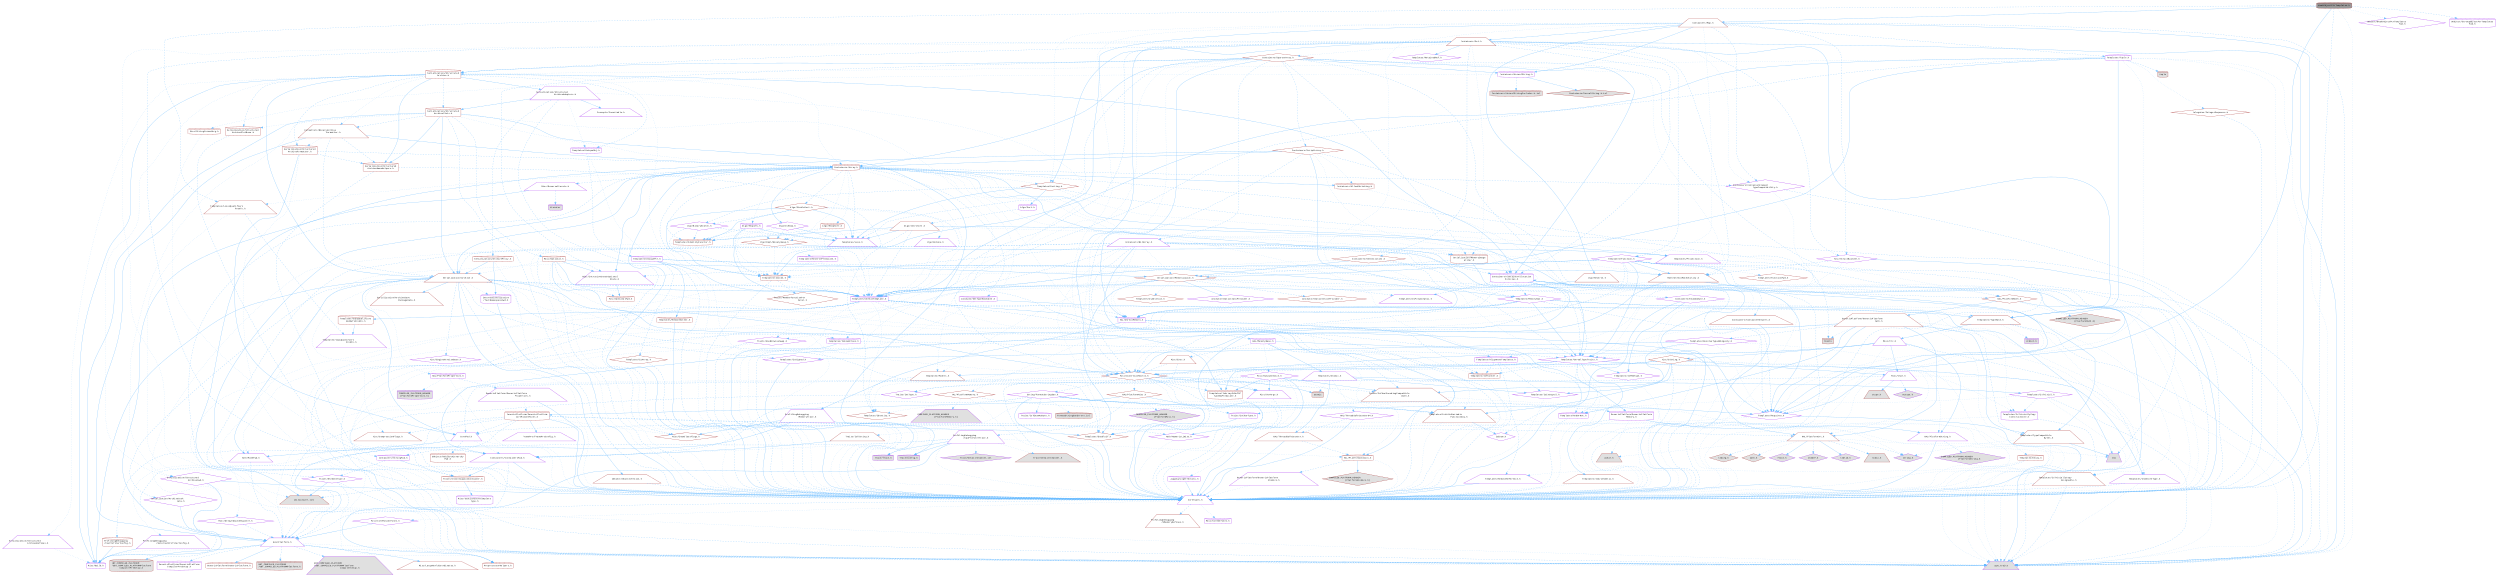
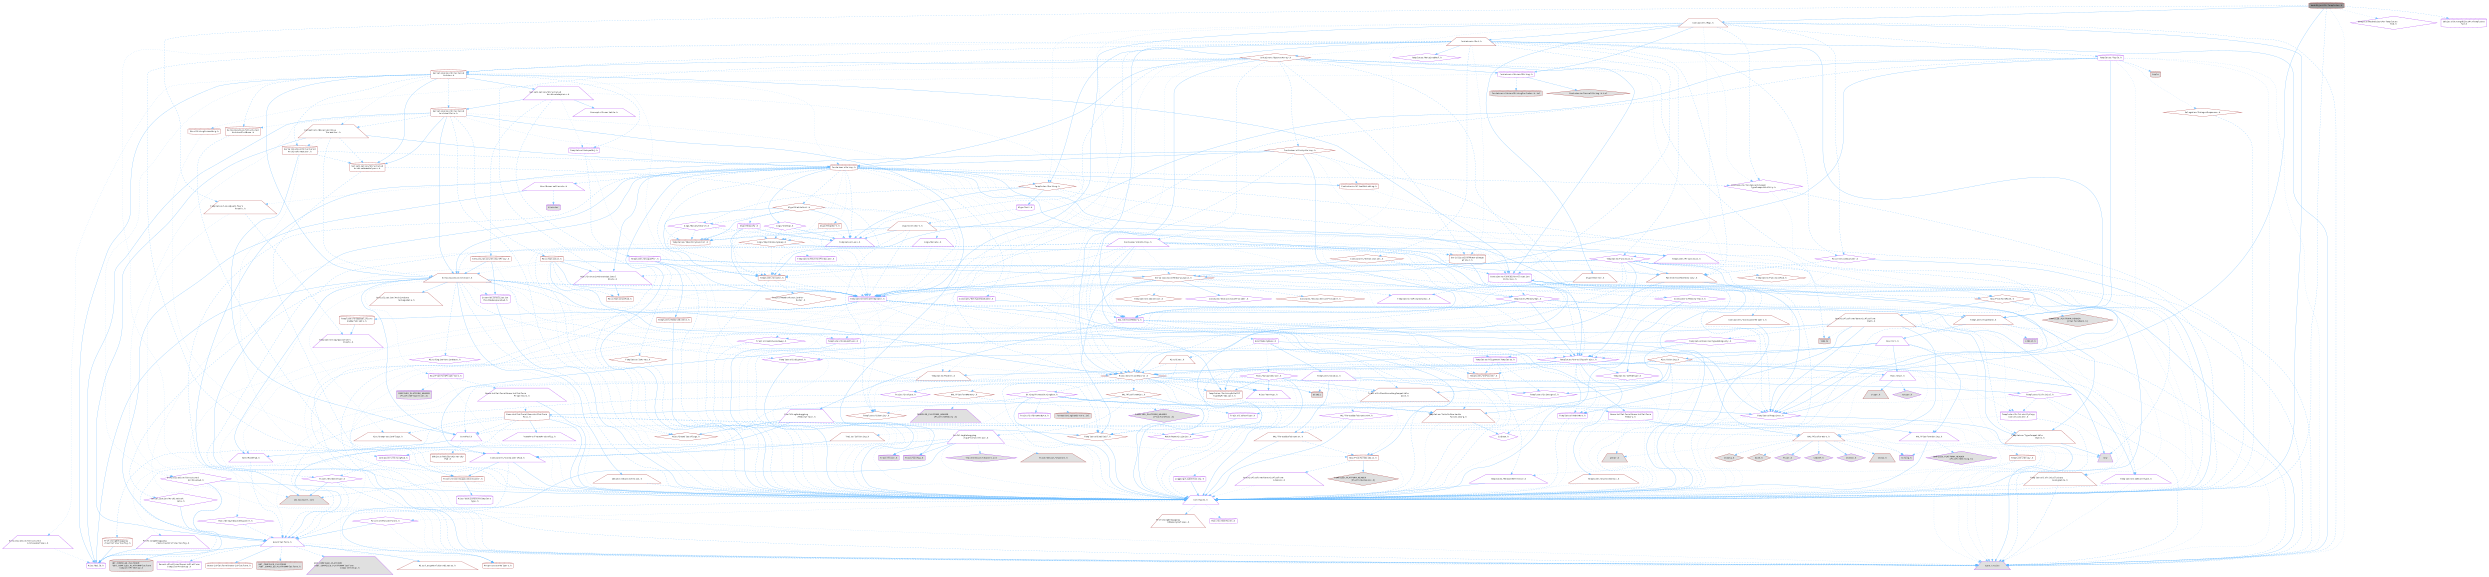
(1690, 299) -> (1690, 299)
(527, 416) -> (527, 416)
(1908, 458) -> (1907, 458)
